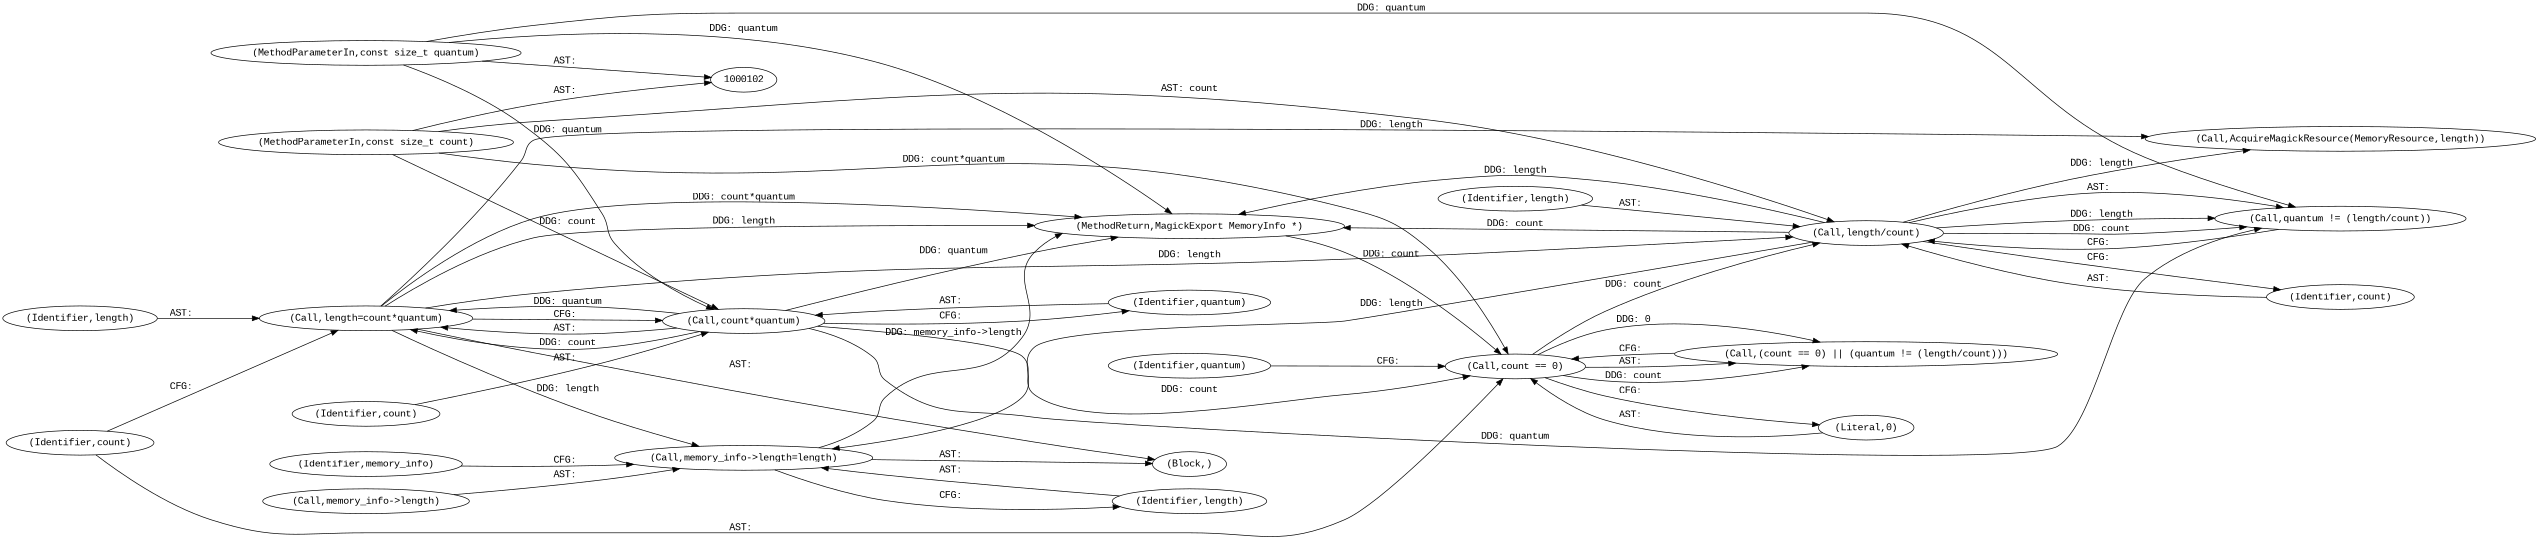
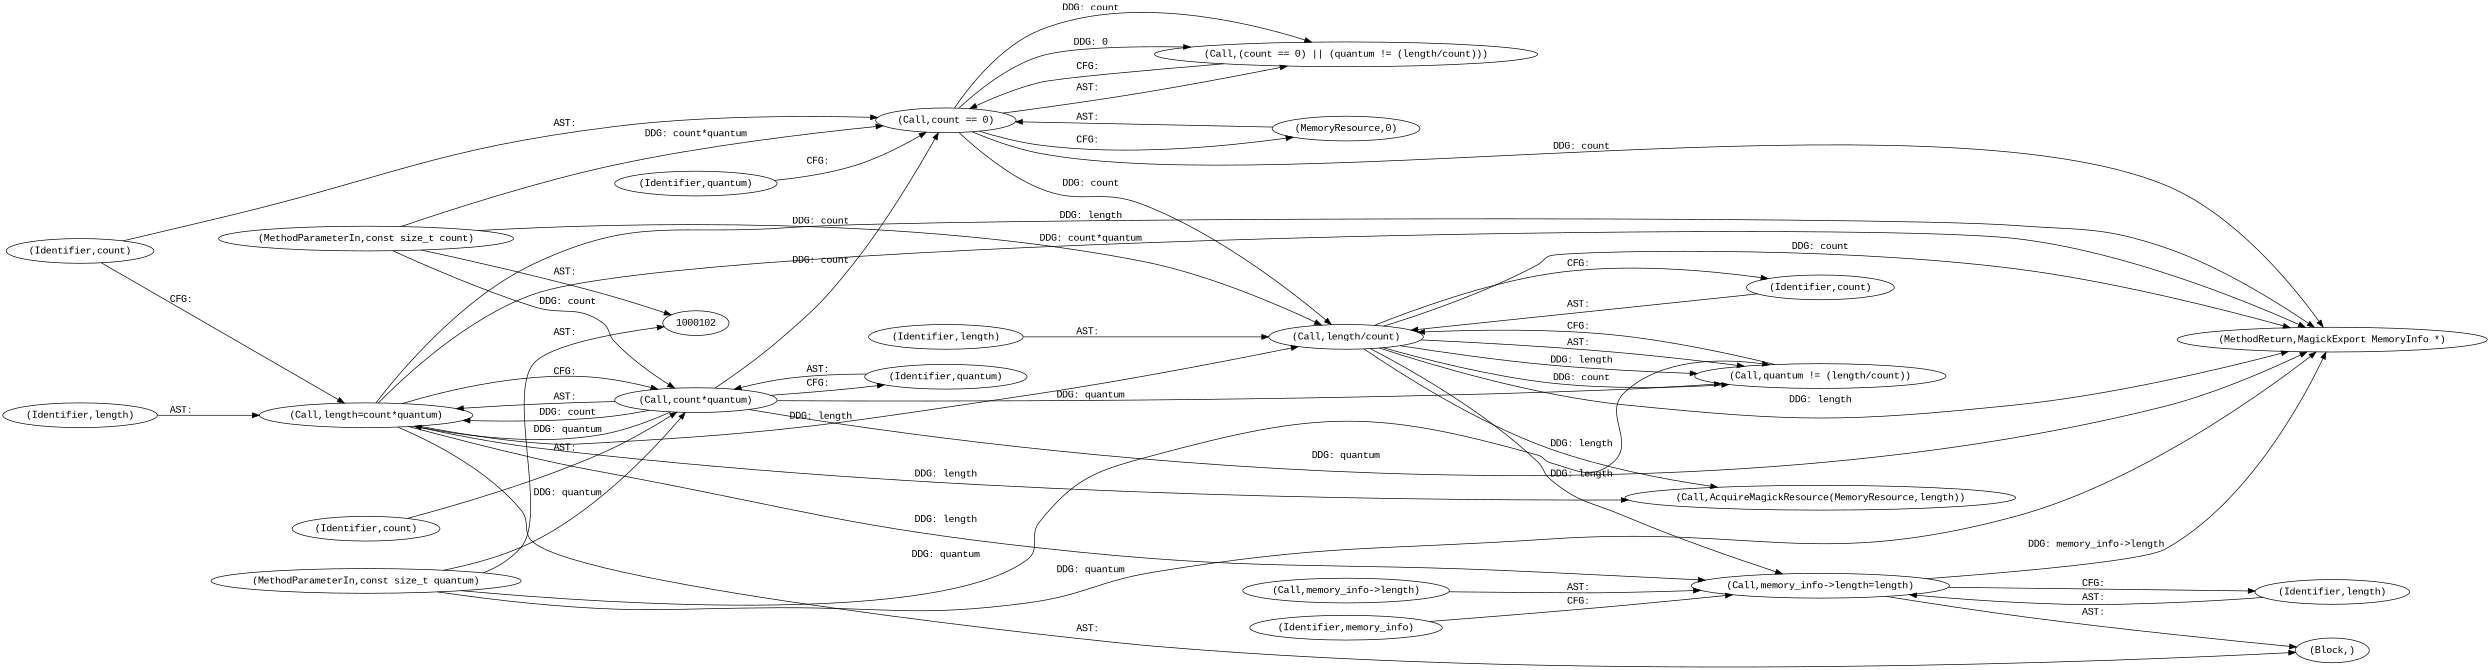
(1189, 88) -> (821, 221)
(1398, 279) -> (1672, 149)
(1866, 428) -> (1346, 129)
